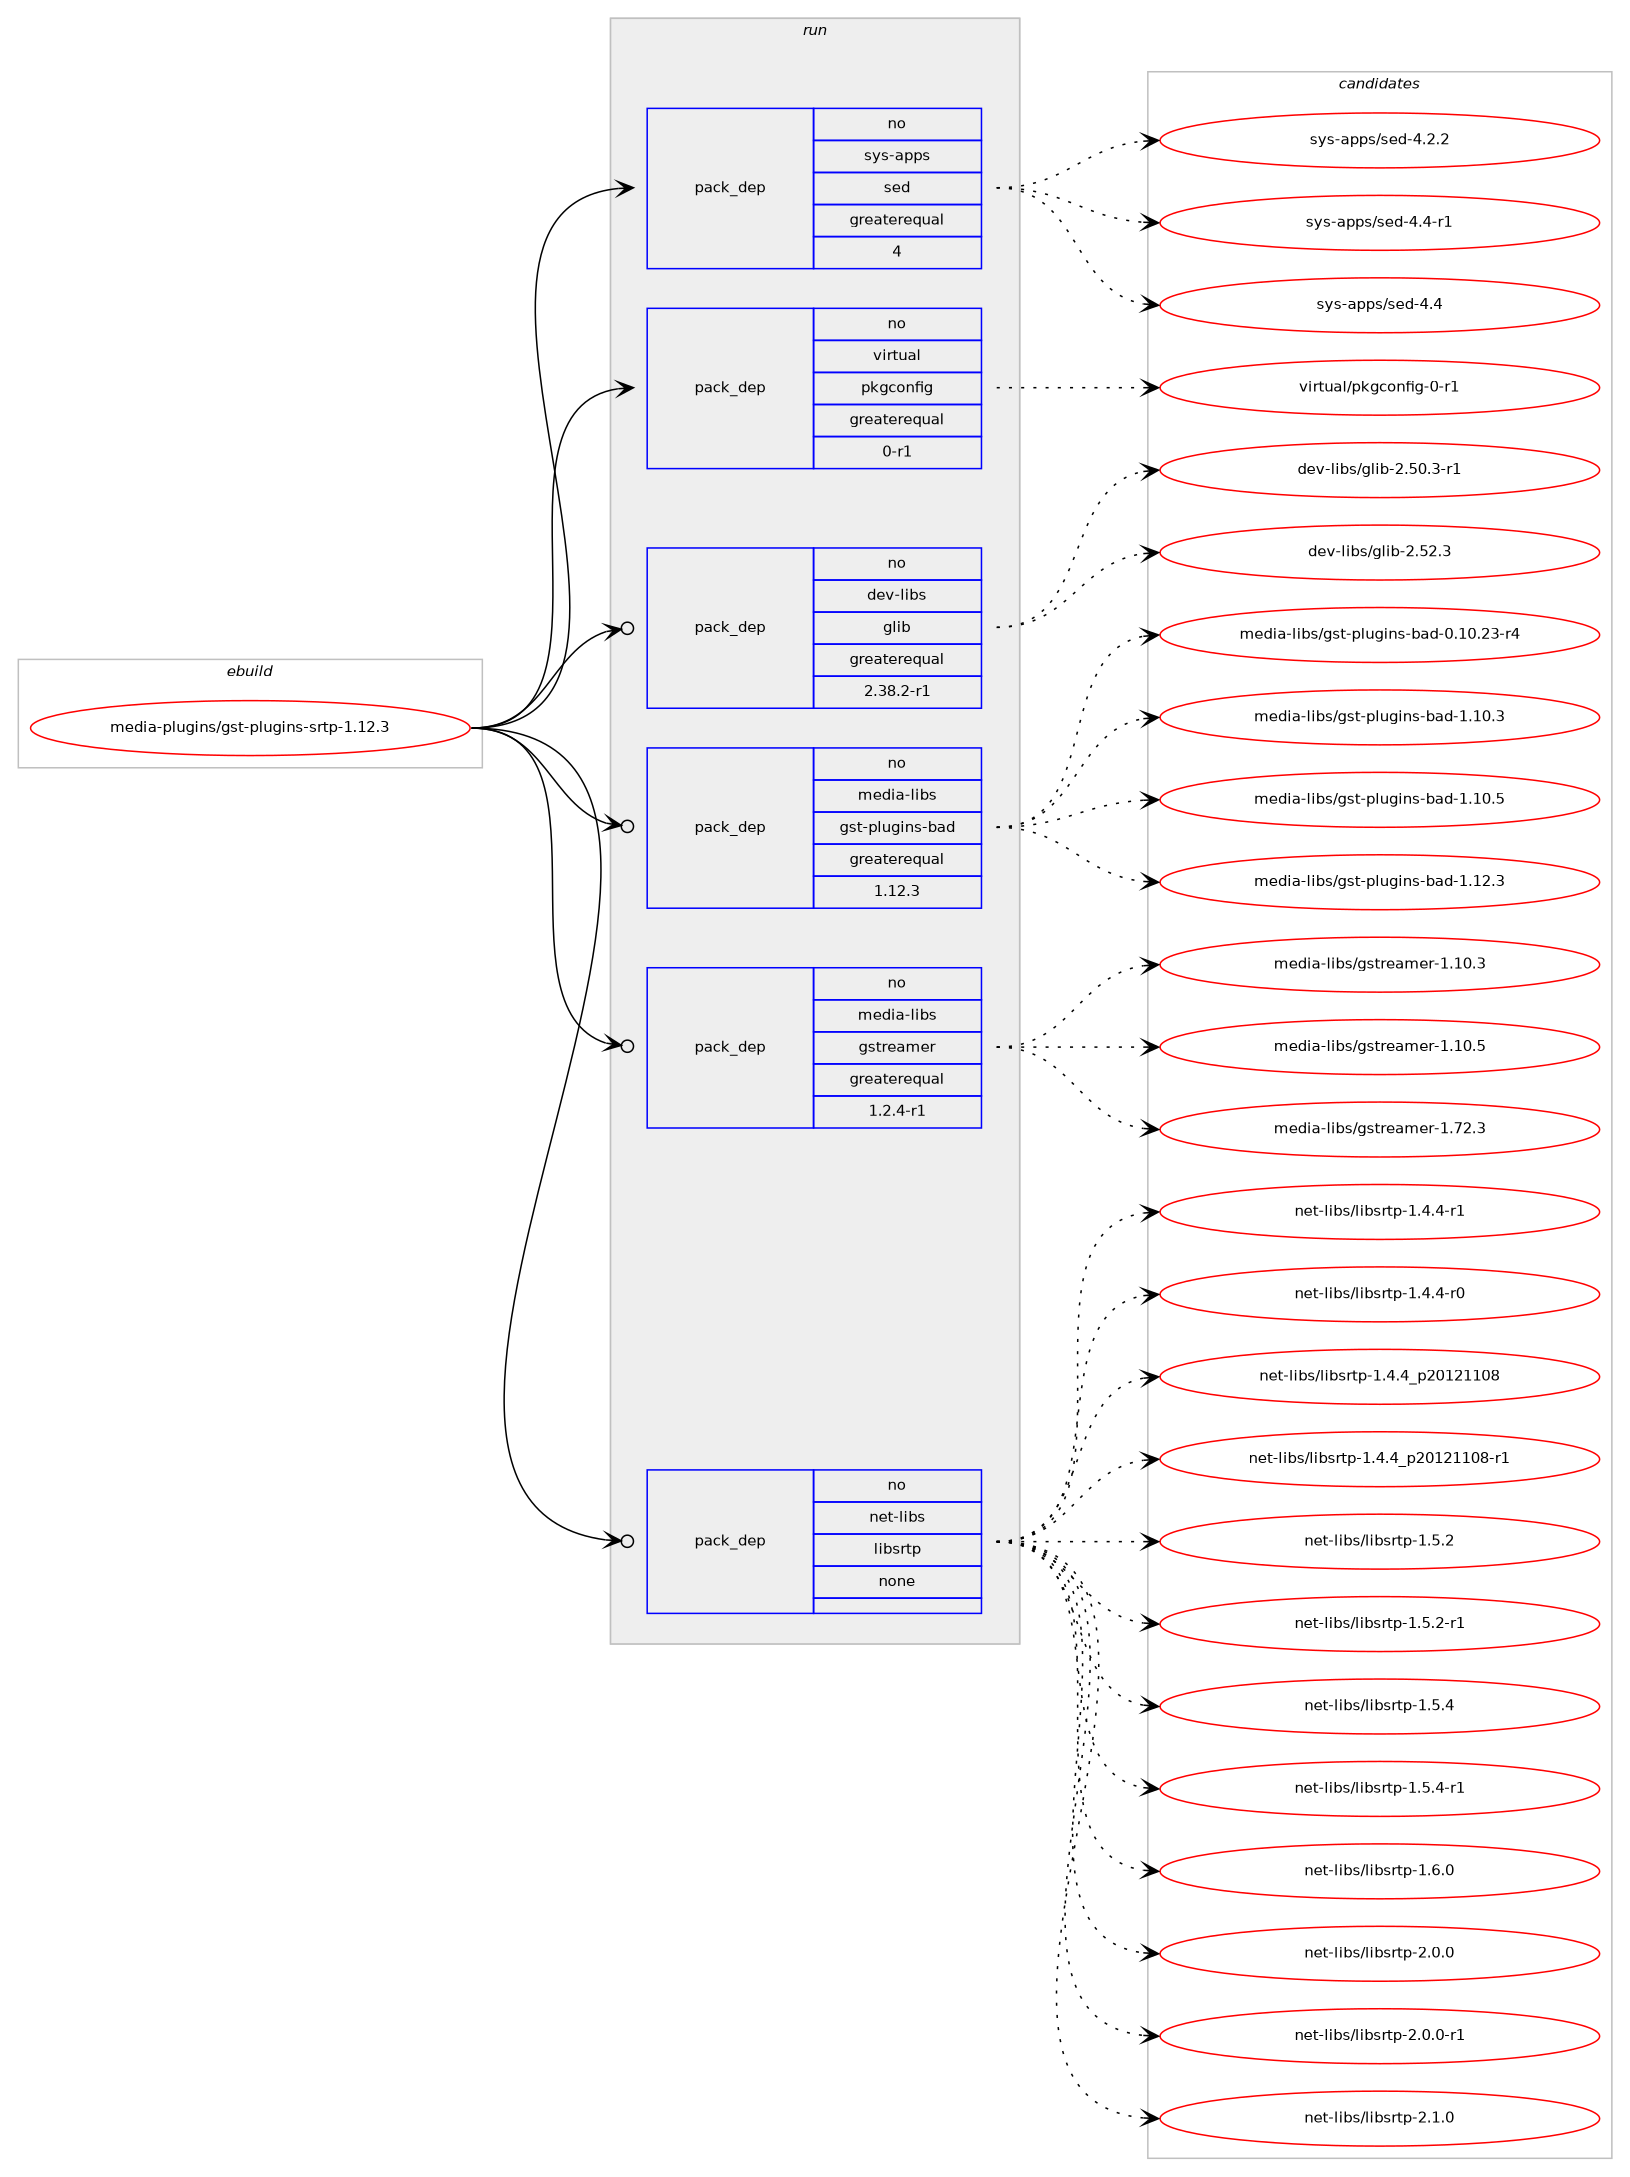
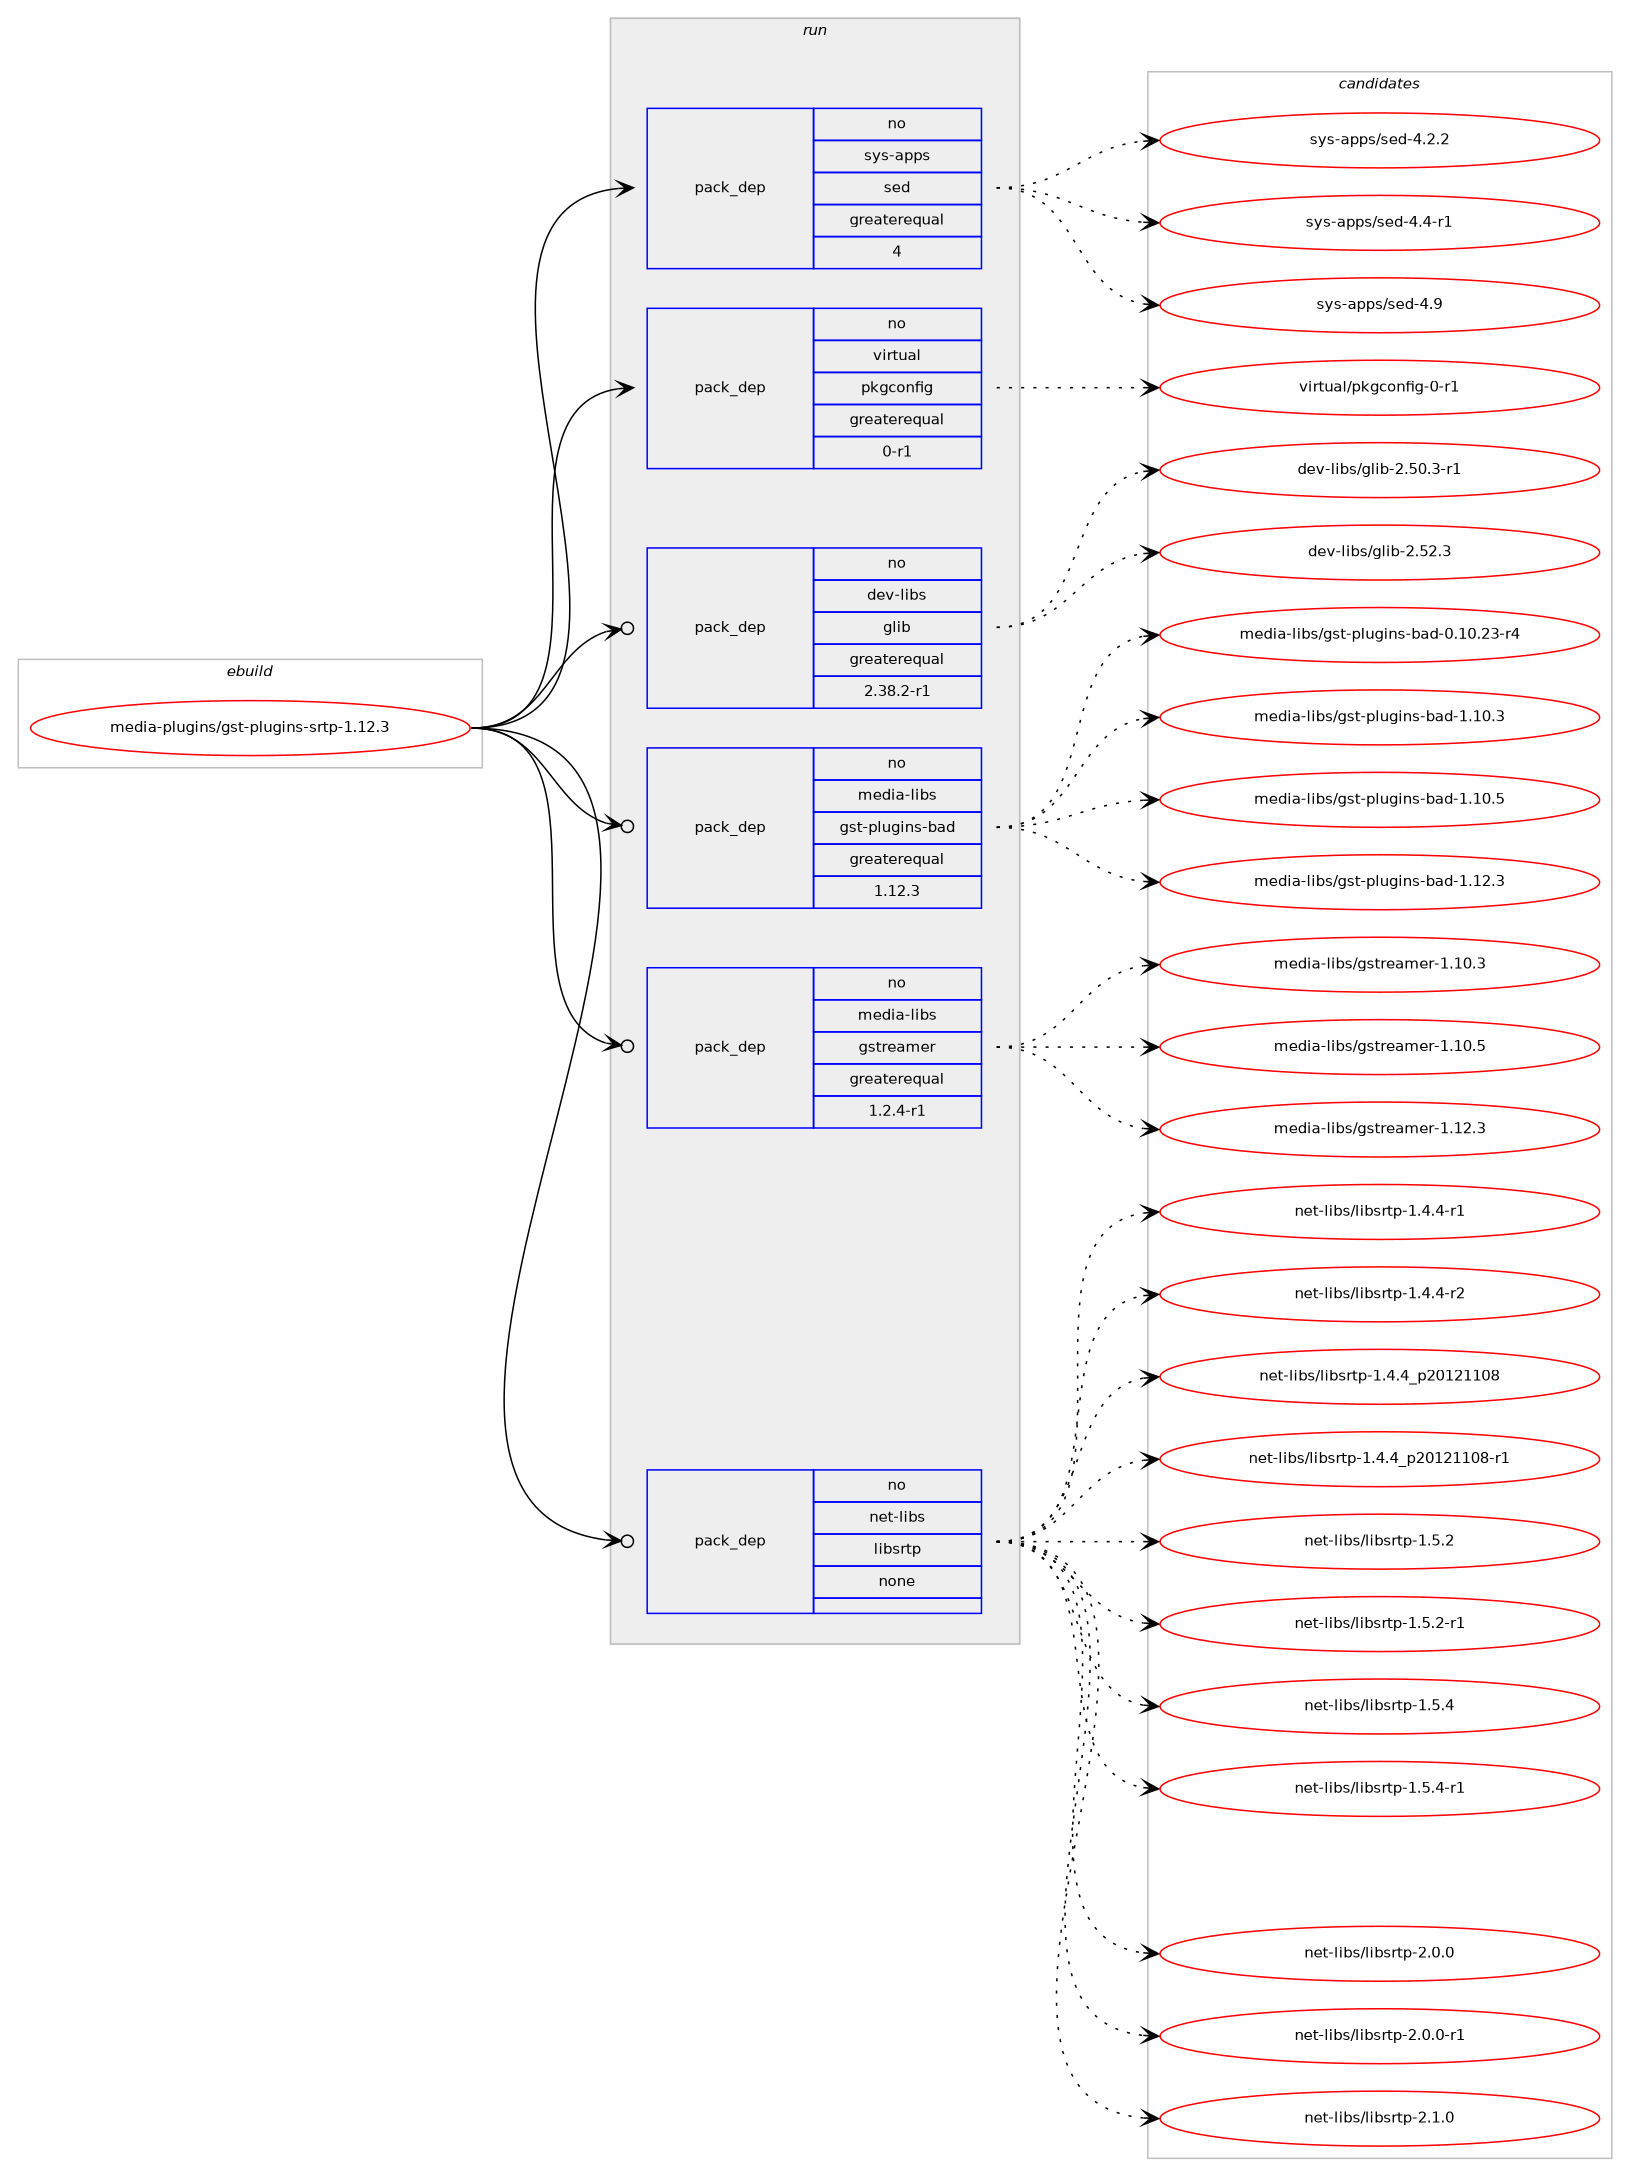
(1380, 305) -> (1380, 305)
(1380, 1130) -> (1380, 1130)
(1380, 1294) -> (1380, 1294)
(1380, 1871) -> none
